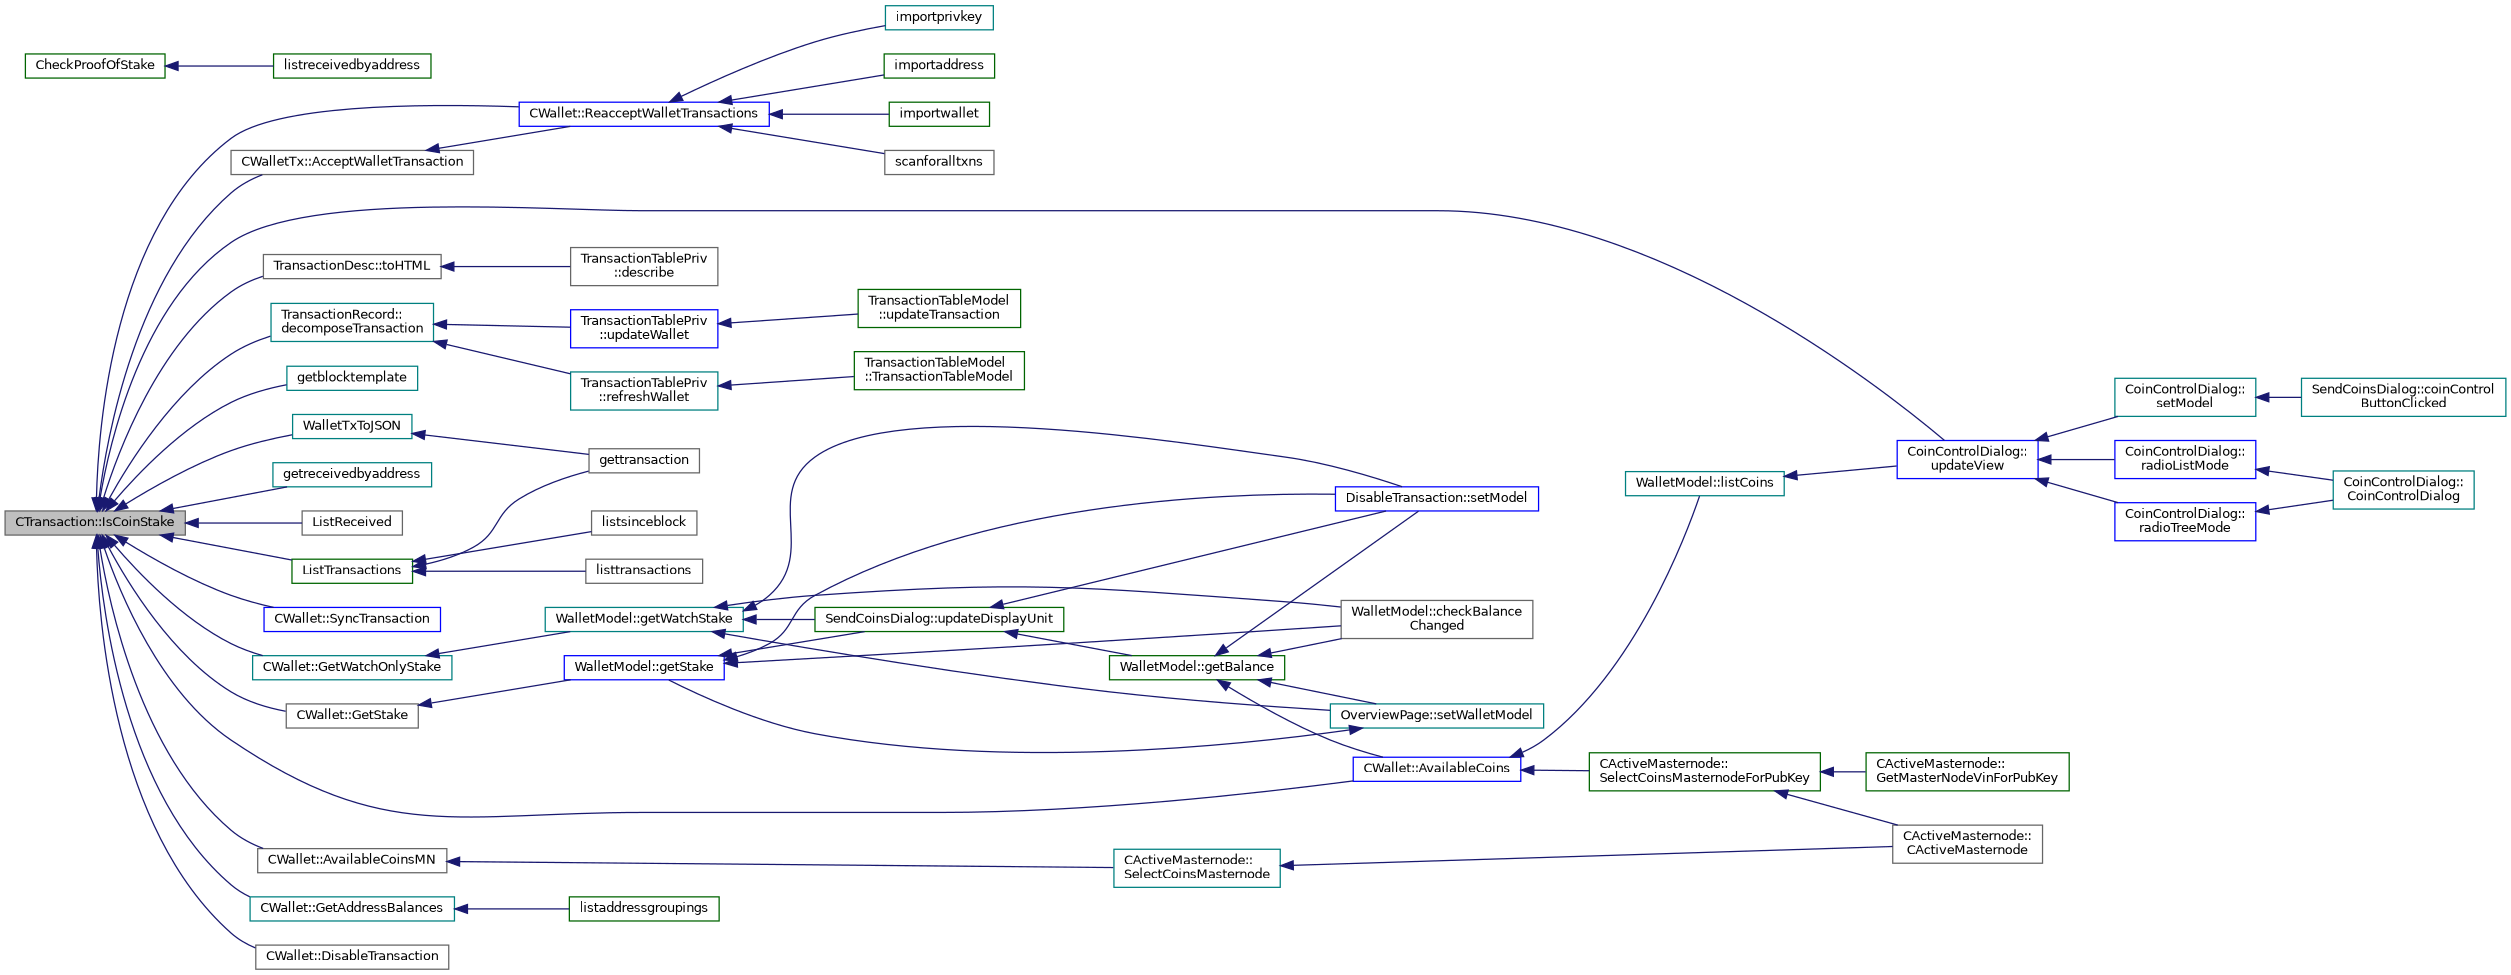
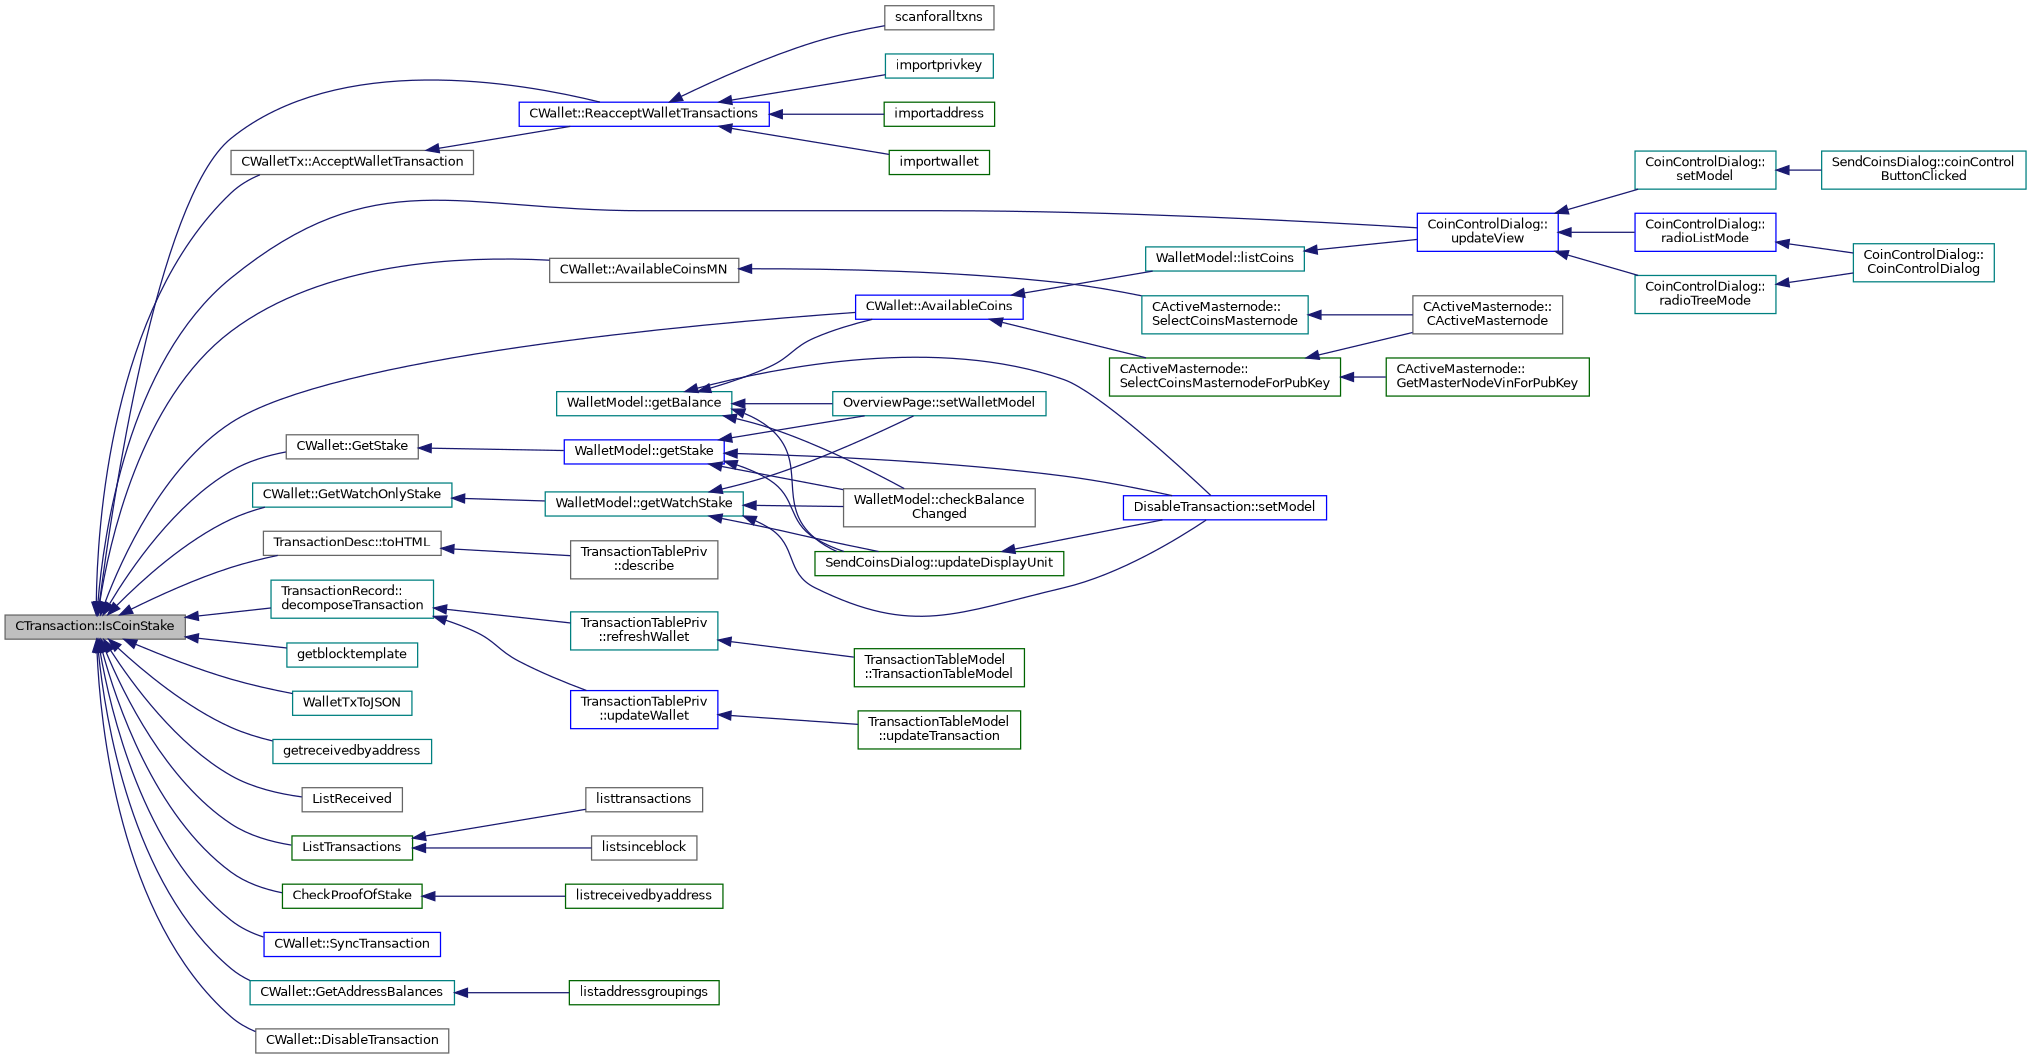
(644, 461) -> none
(2185, 522) -> (1705, 295)
(1100, 650) -> (793, 490)
(1197, 668) -> (644, 404)
(1004, 752) -> (798, 427)
none -> (164, 796)
